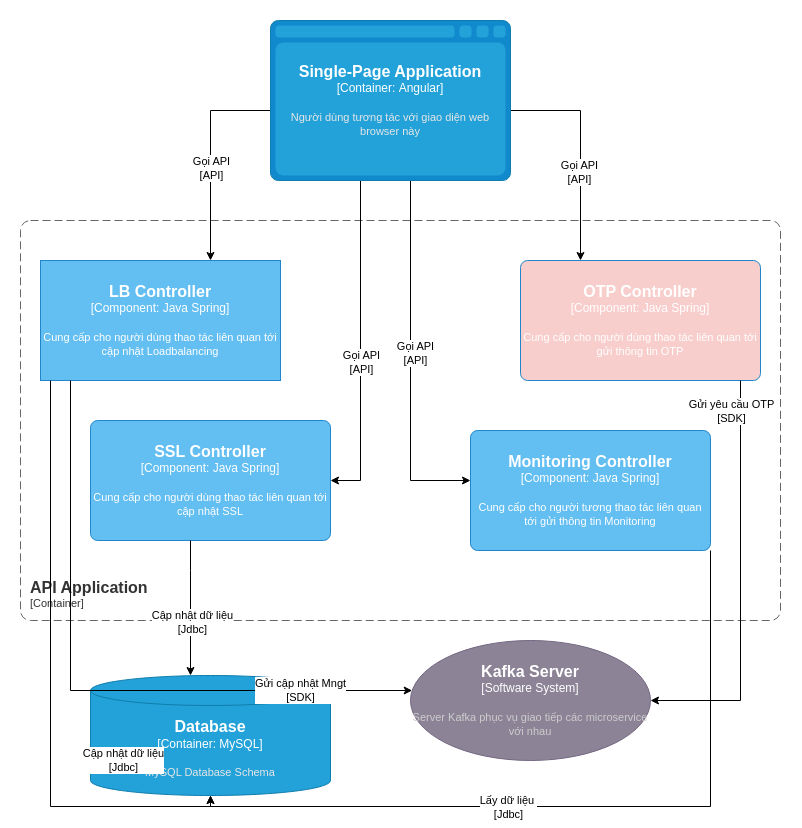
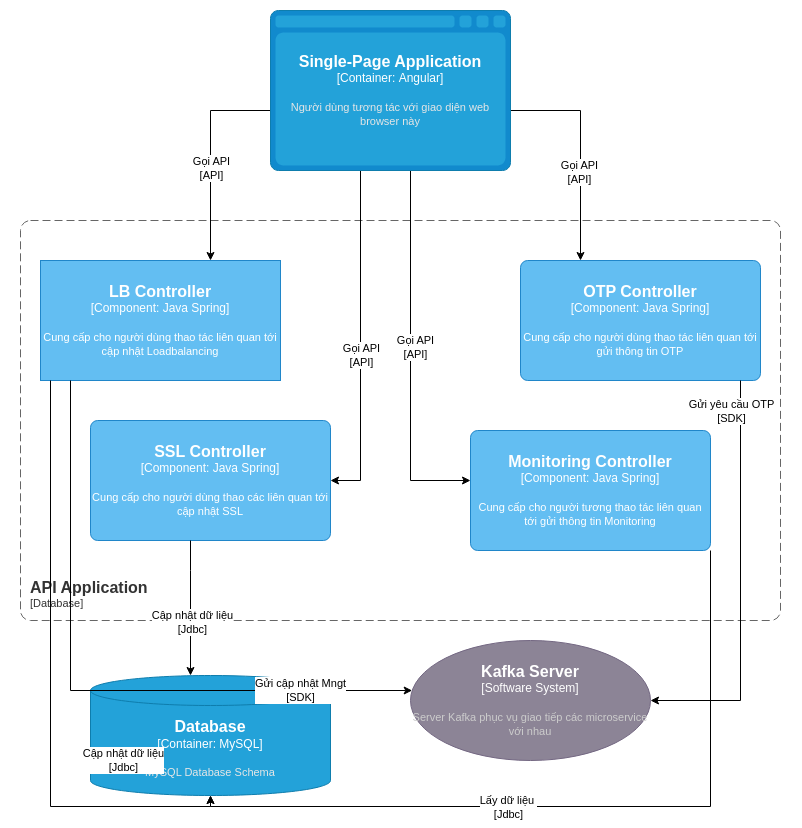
(391, 101) -> (391, 91)
(641, 321) -> (641, 321)
(211, 481) -> (211, 481)
(71, 596) -> (71, 596)
